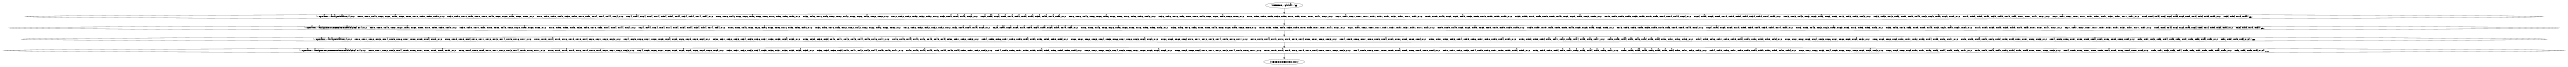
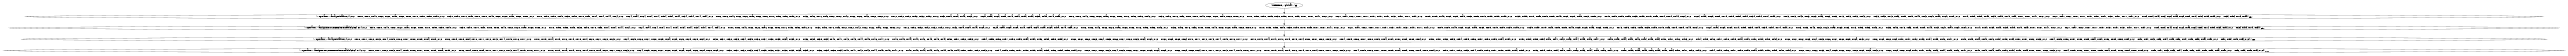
(1284, 62) -> none
